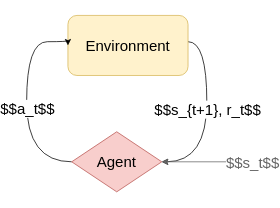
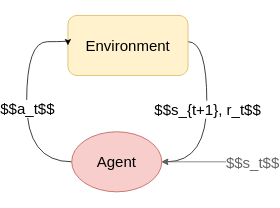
(117, 162) -> (117, 162)
